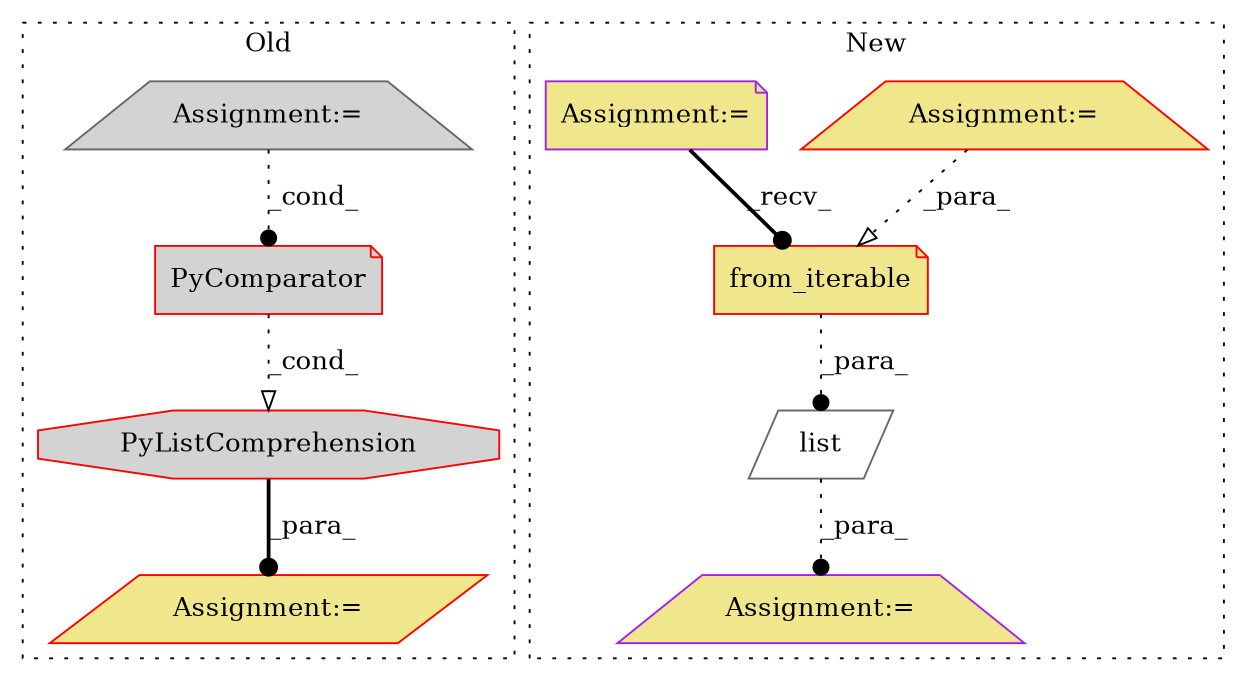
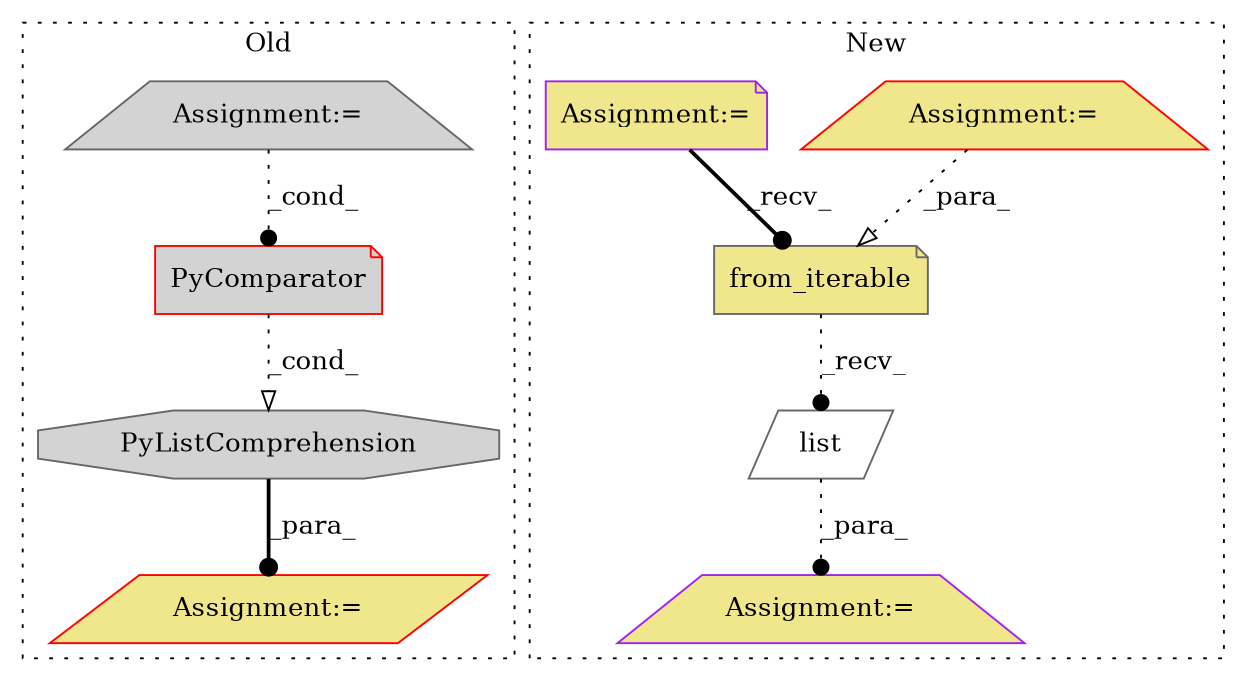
(821, 280) -> (821, 280)
(864, 362) -> (864, 362)
(269, 445) -> (269, 445)
